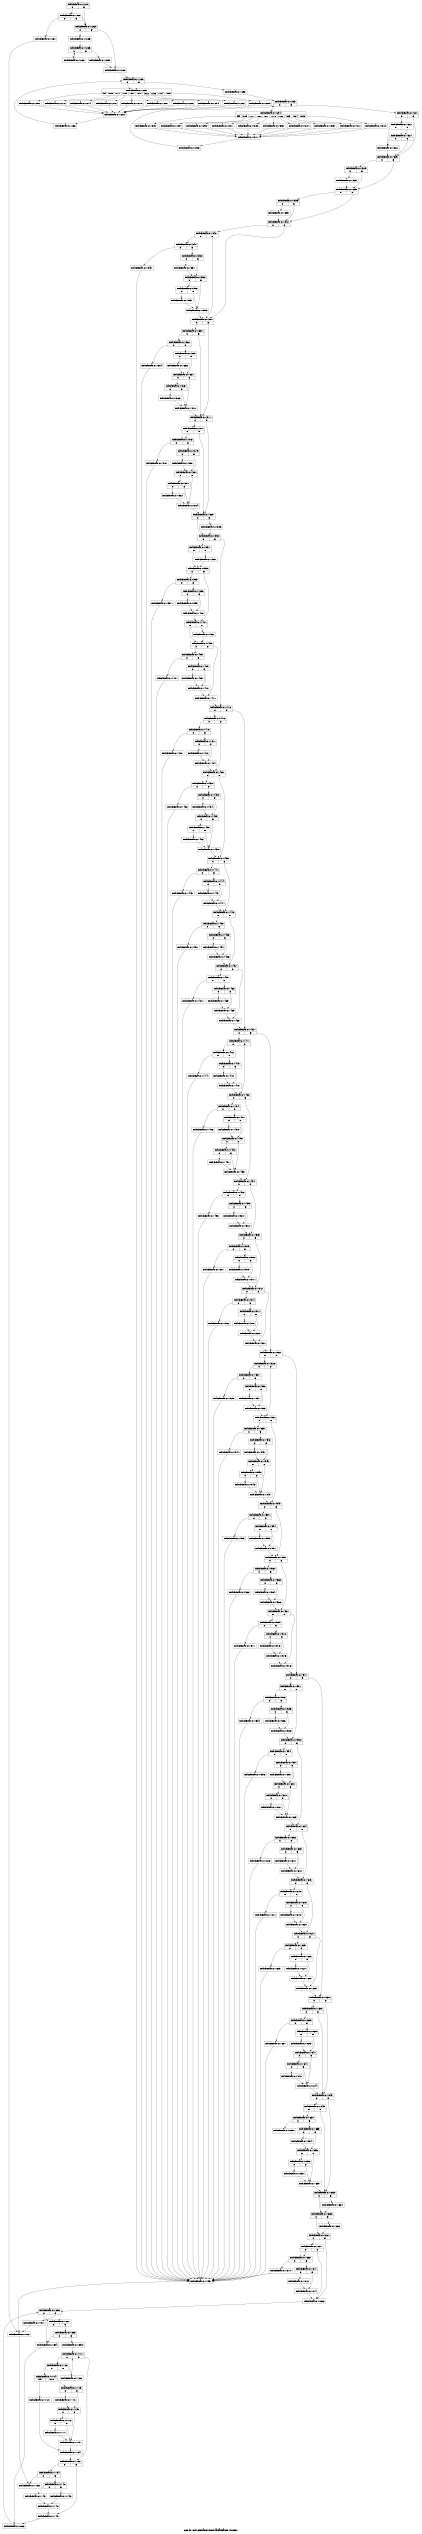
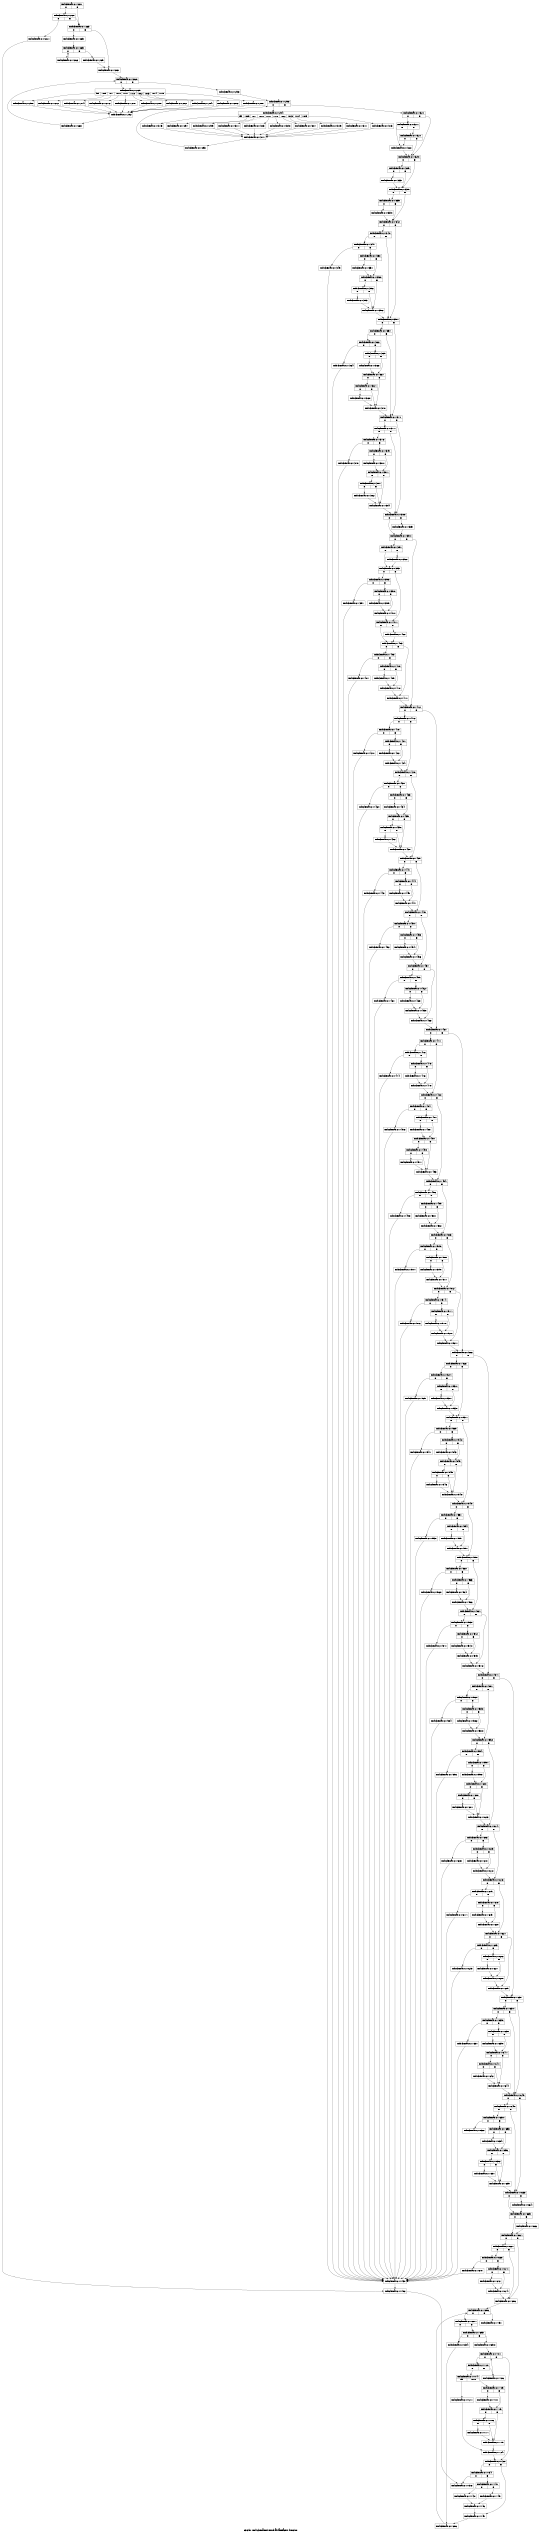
(27, 2328) -> none
